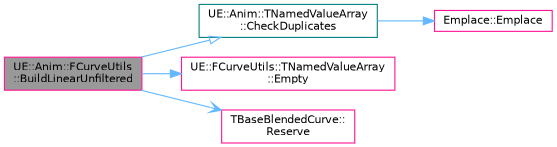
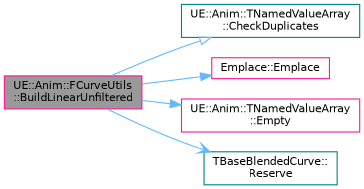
(400, 21) -> (171, 80)
(288, 74) -> (271, 116)
(288, 127) -> (271, 168)
